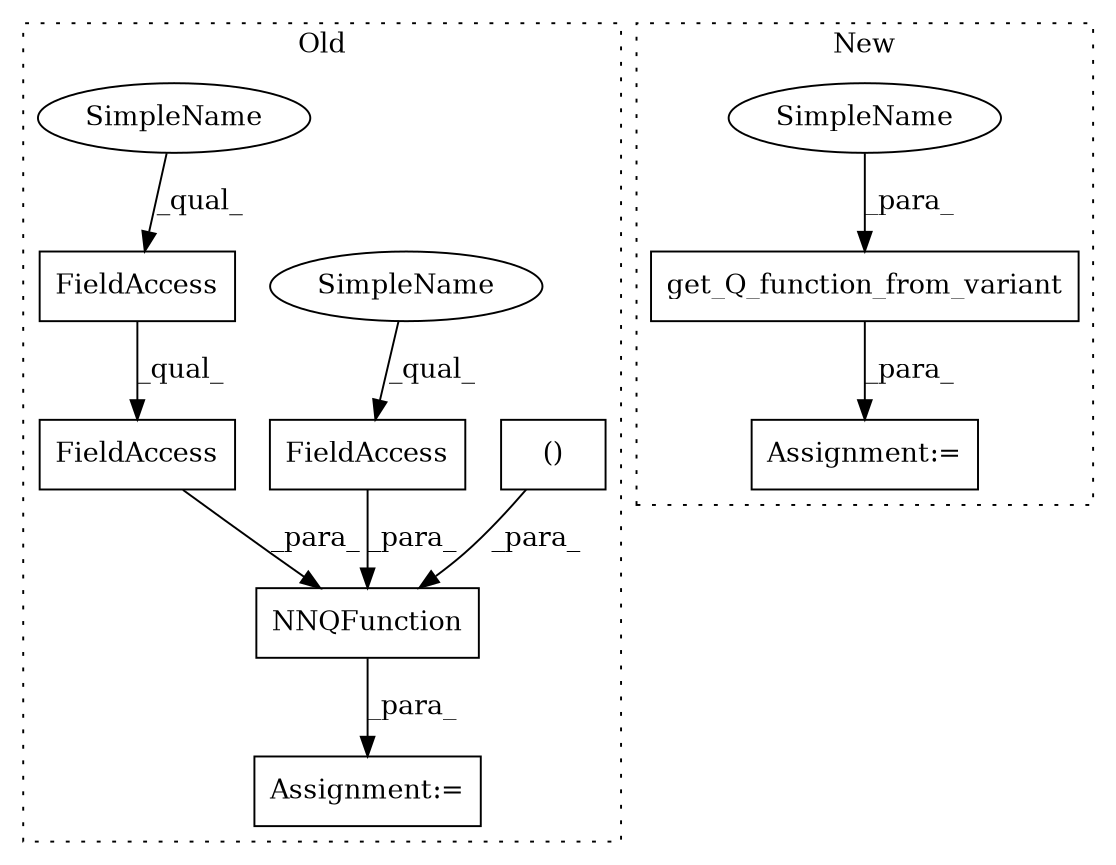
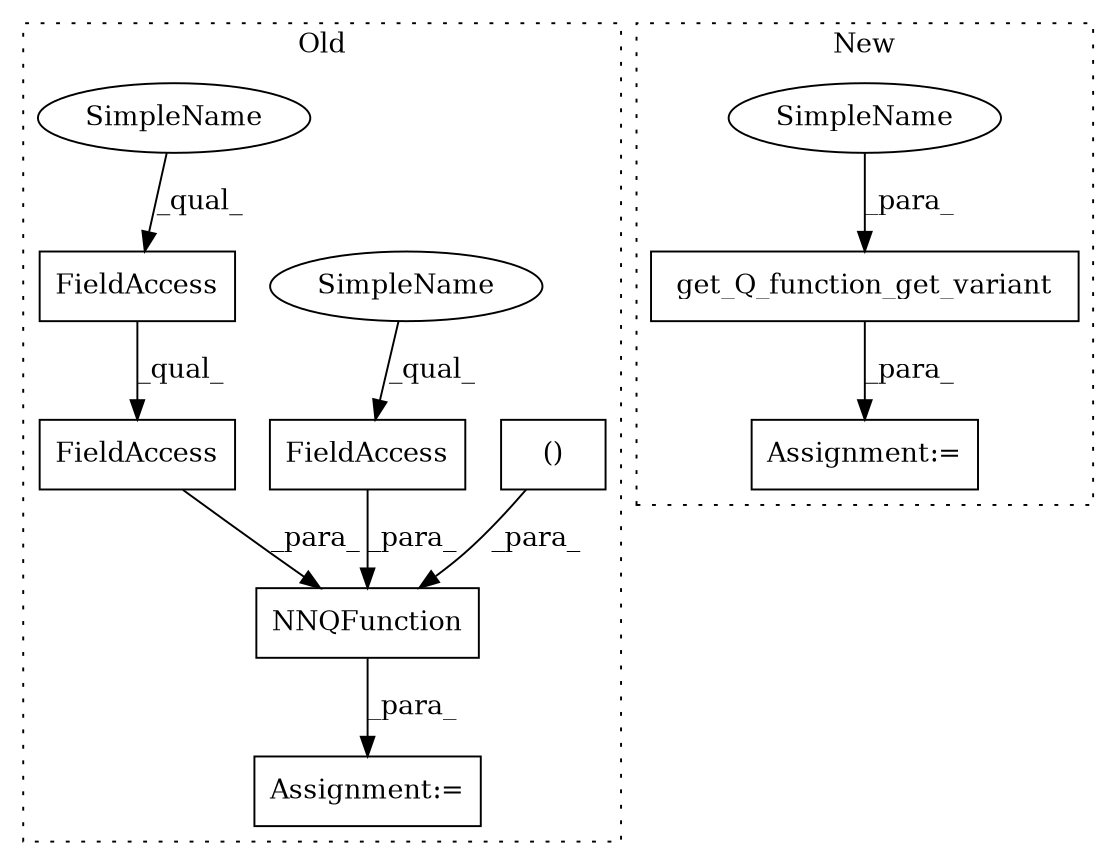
(865, 286) -> (865, 286)
